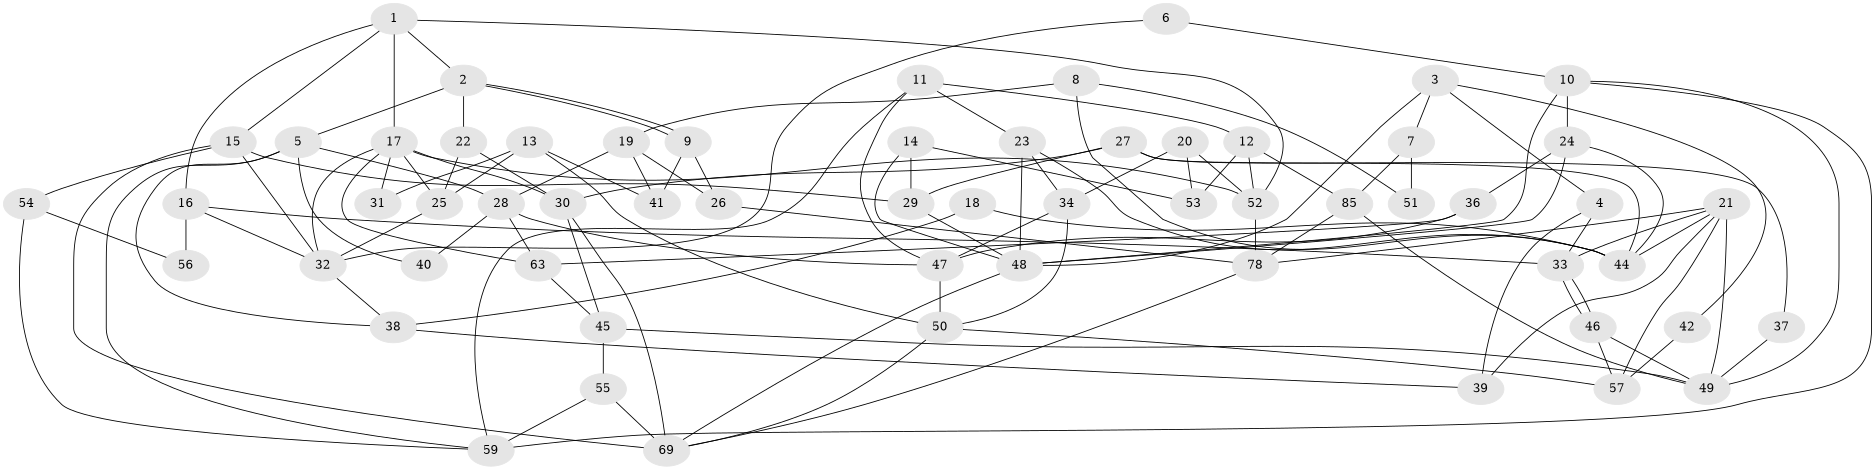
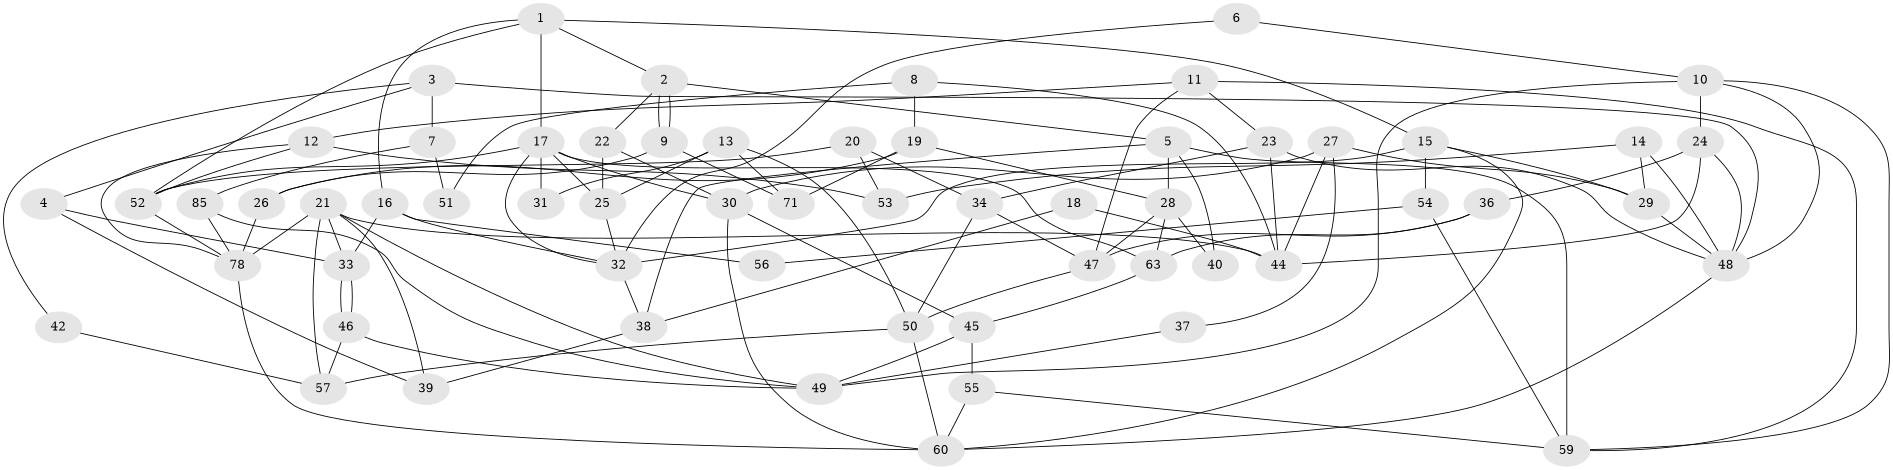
(1298, 173) -> (107, 189)
(657, 204) -> (791, 204)
(667, 451) -> (941, 451)
